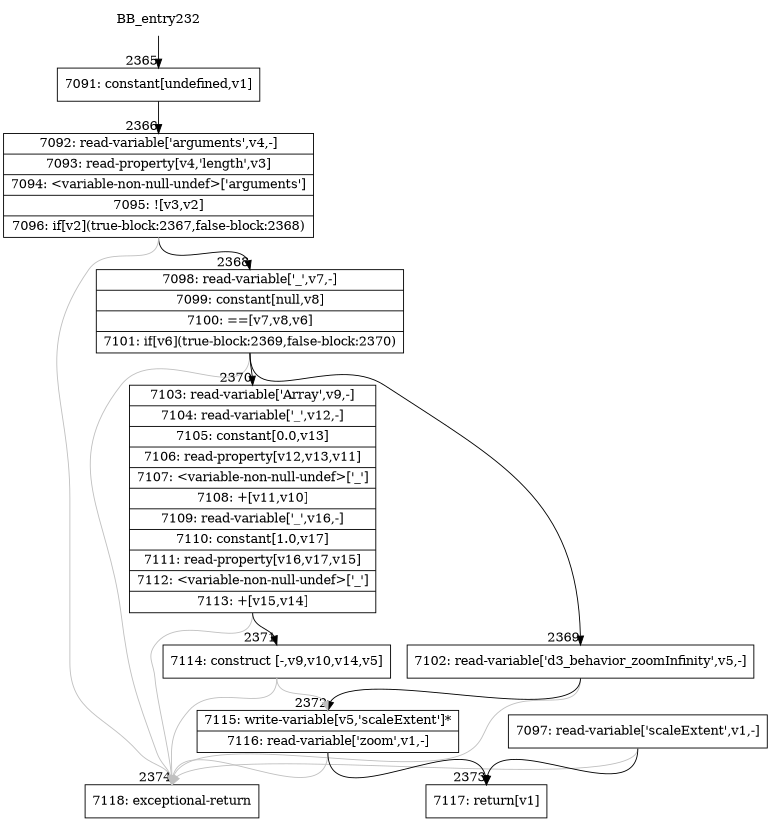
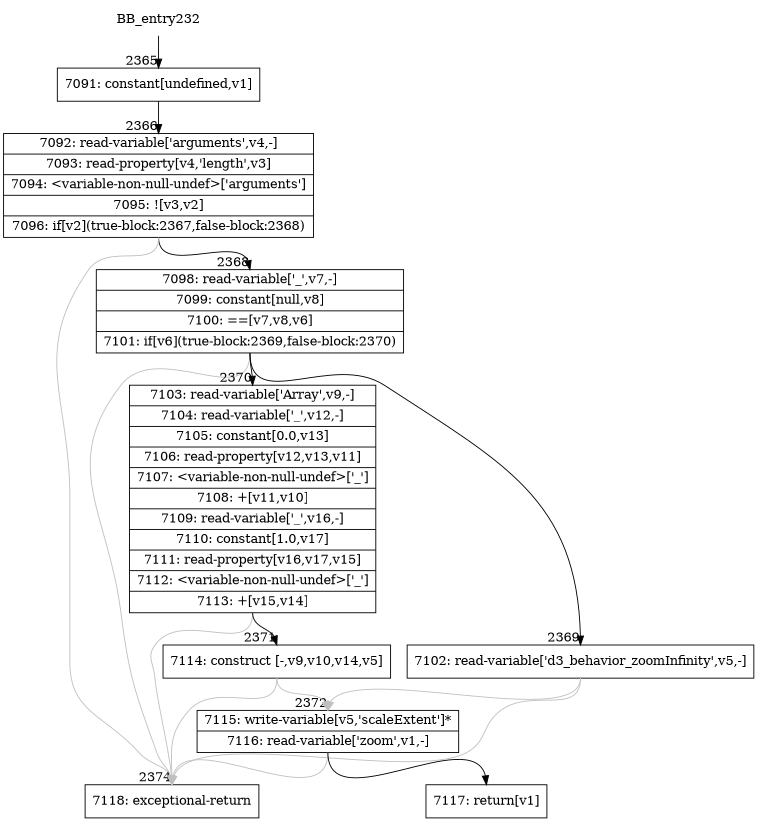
(459, 695) -> (459, 695)
(638, 731) -> none
